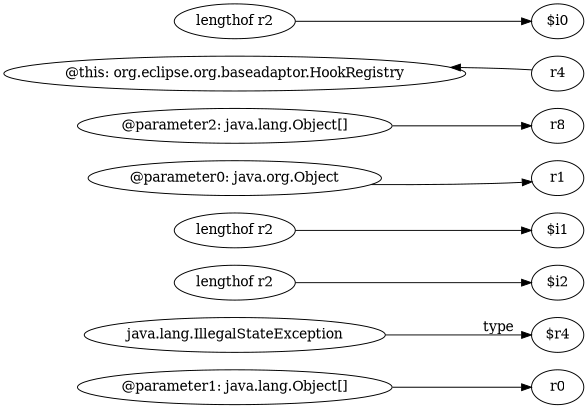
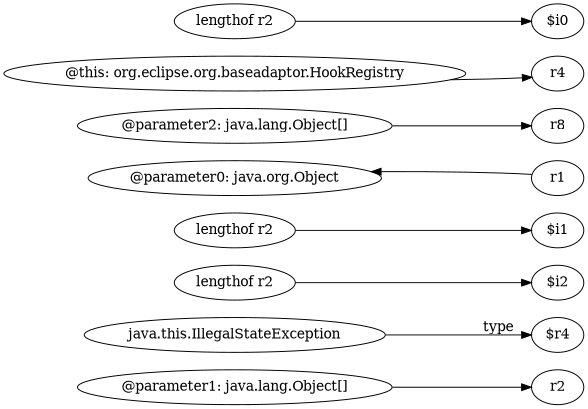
(496, 68) -> (486, 79)
(447, 184) -> (457, 172)
(235, 335) -> (235, 335)
(558, 387) -> (558, 387)
